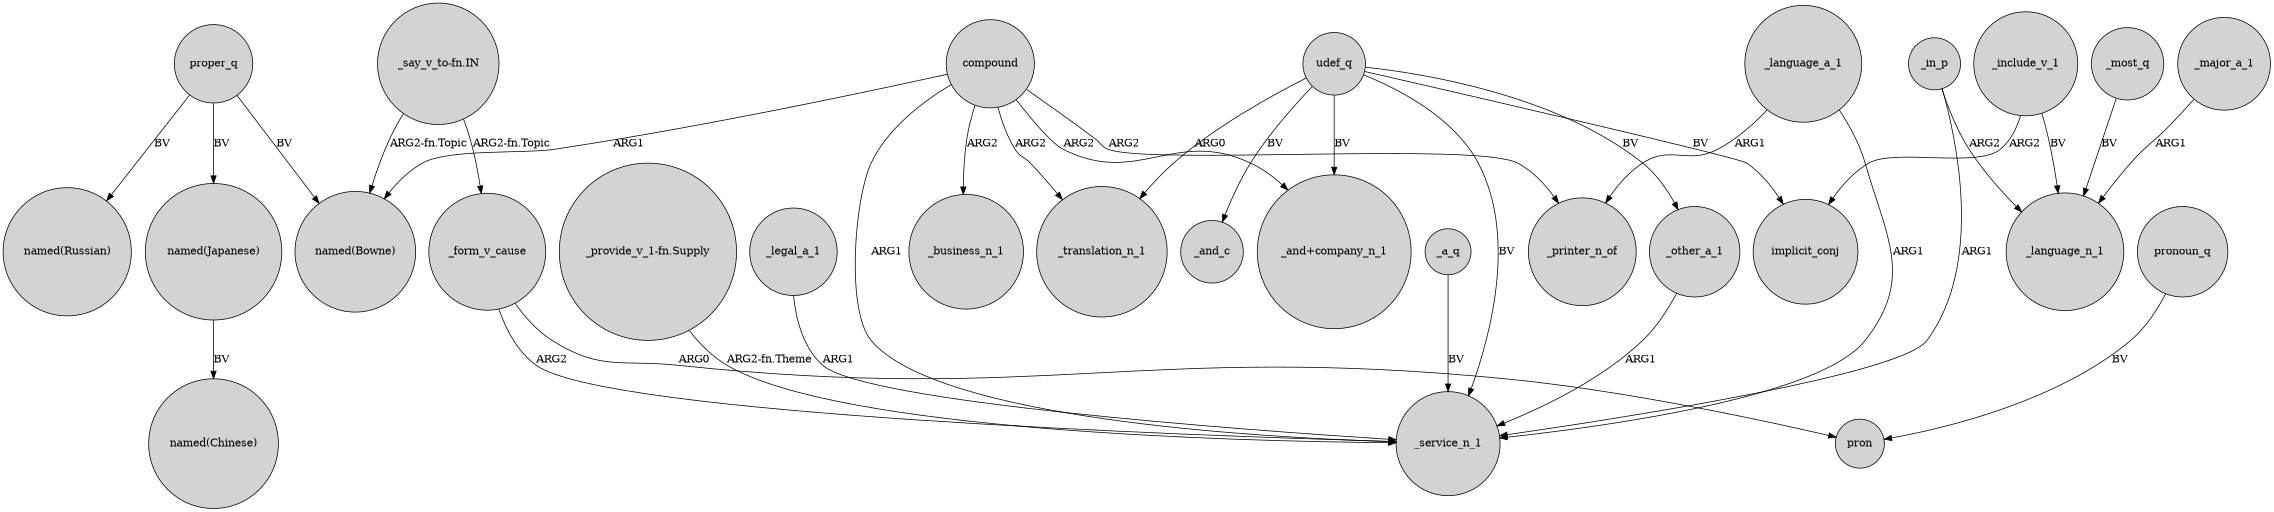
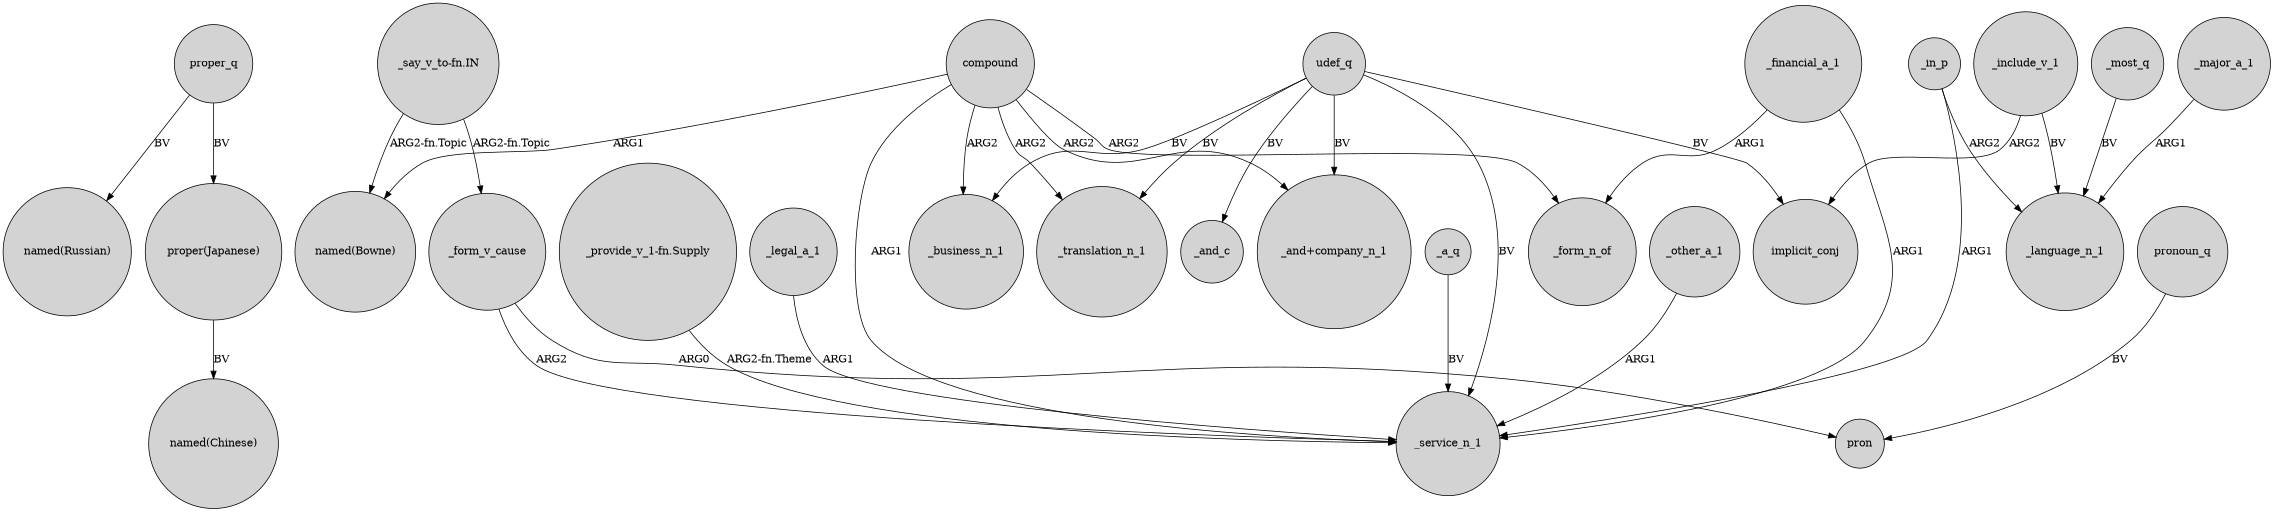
(1803, 64) -> (1803, 64)
(1535, 105) -> (1151, 147)
(1210, 144) -> (1210, 144)
(276, 146) -> none
(214, 252) -> (214, 252)
(1582, 252) -> (1582, 252)
